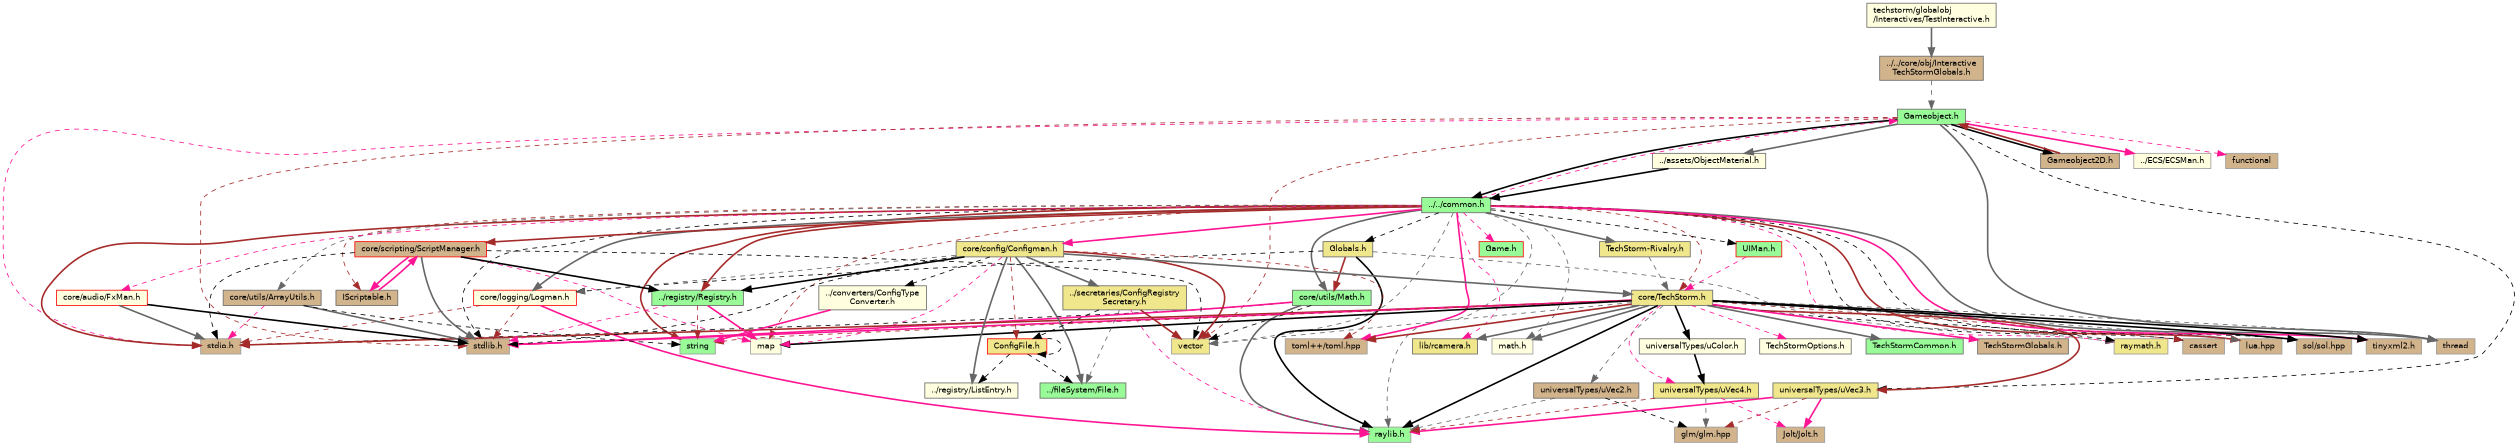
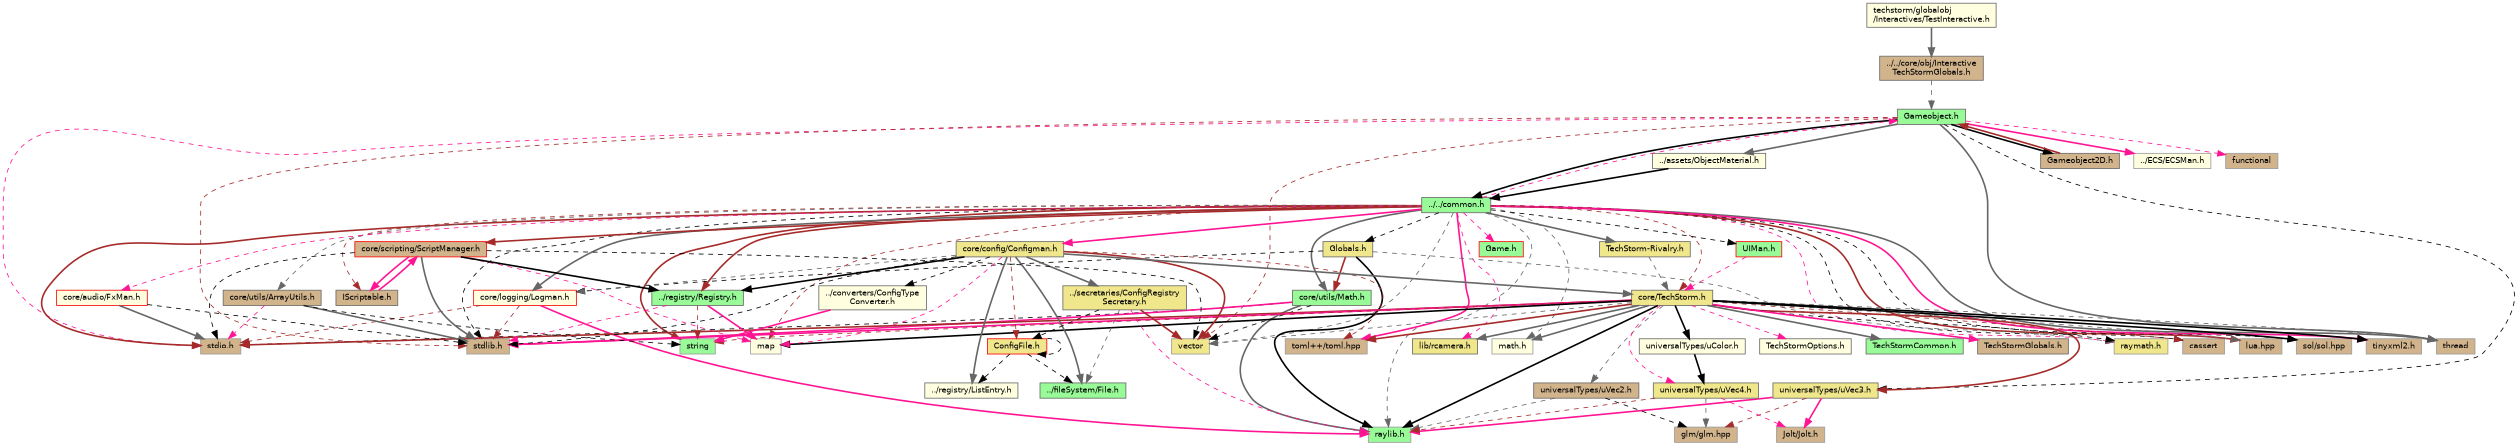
(303, 324) -> (303, 324)
